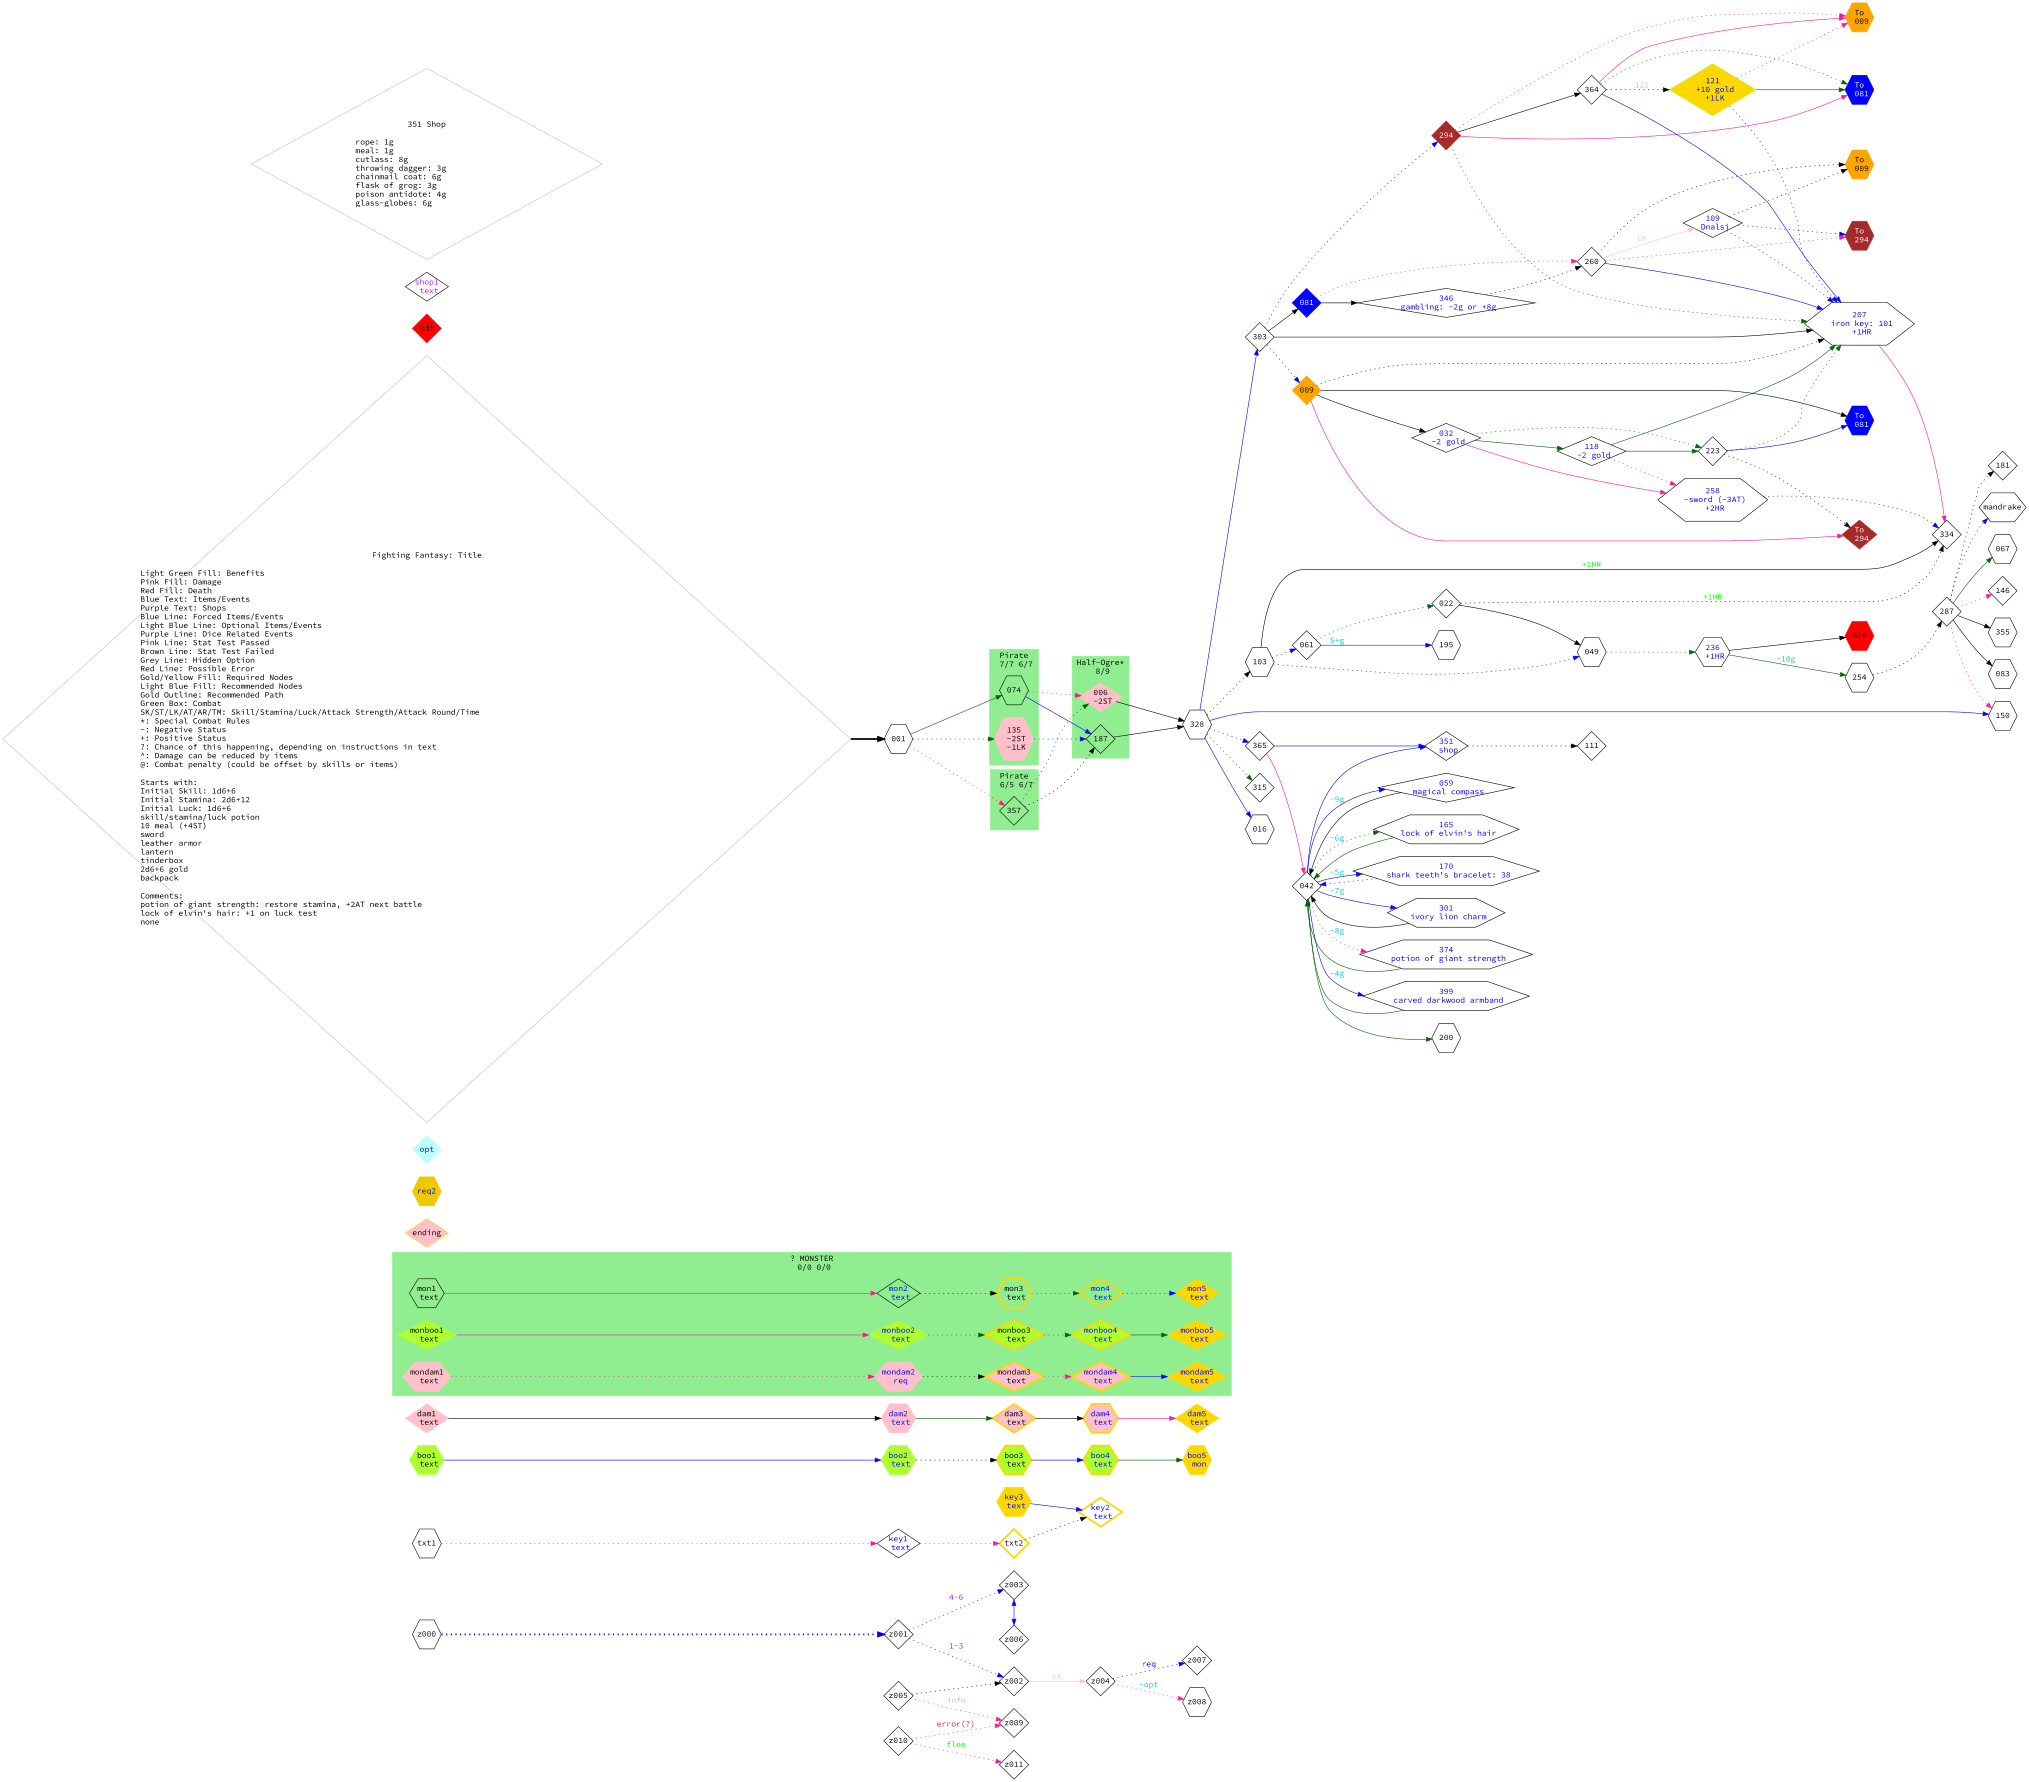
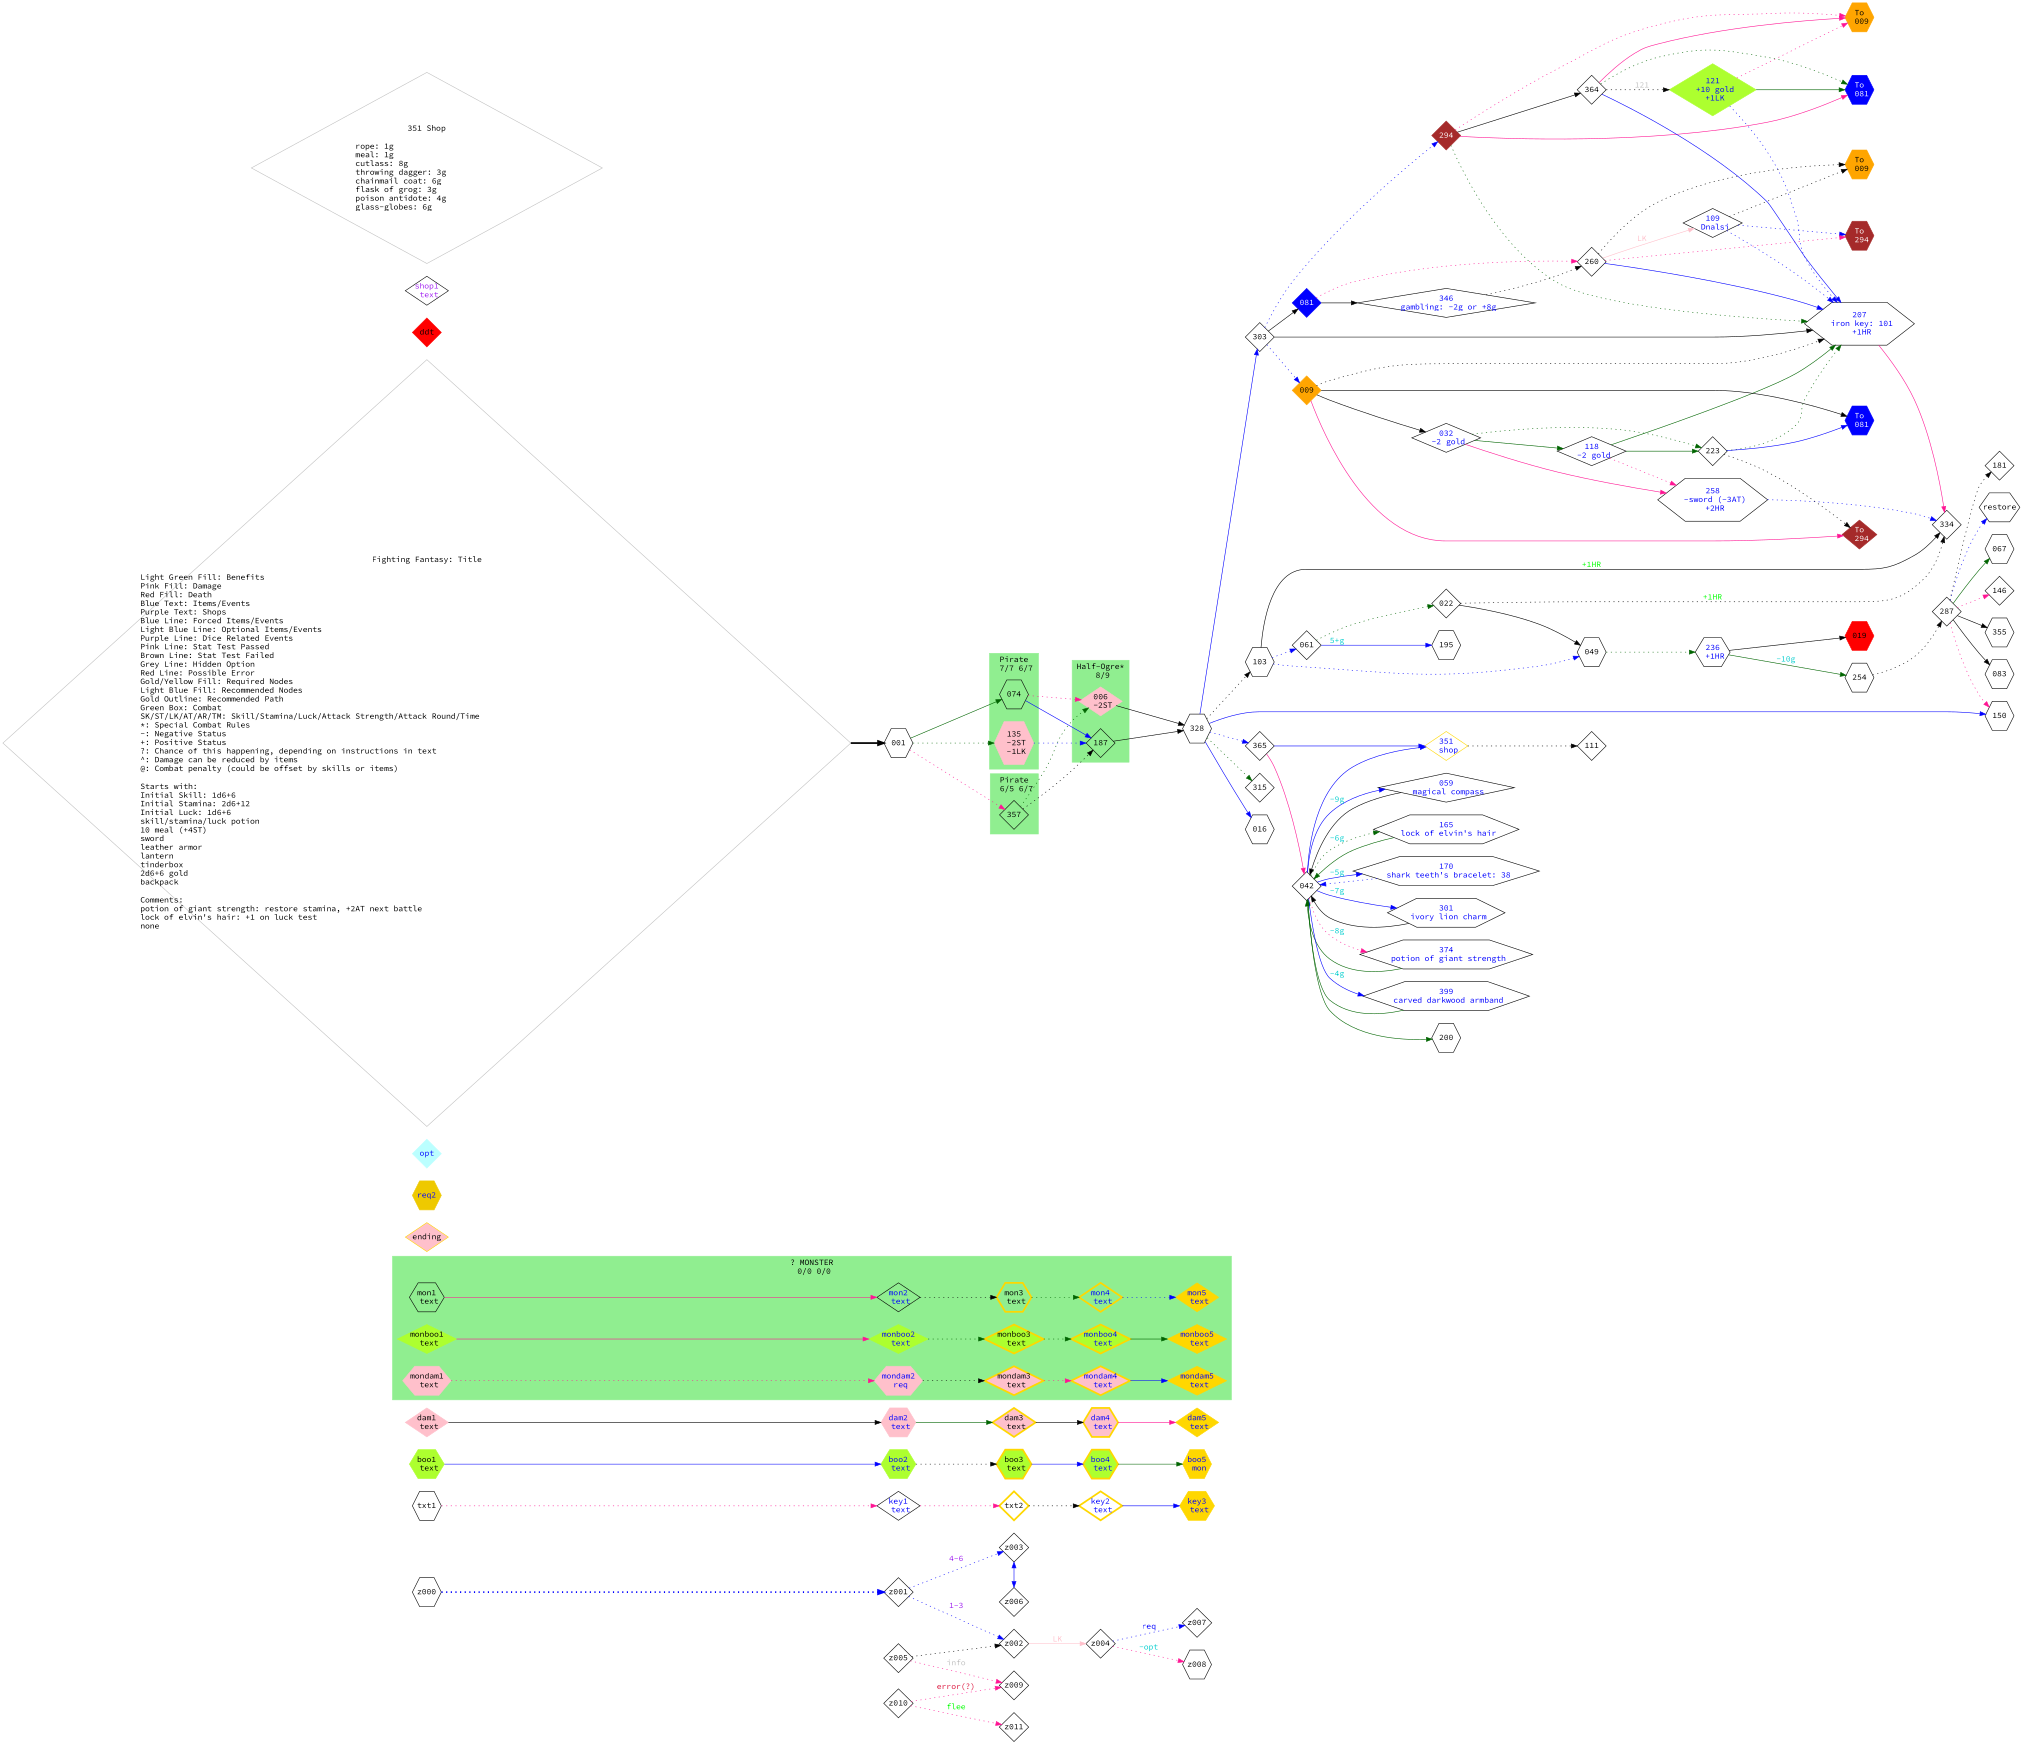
(1713, 90) -> (1713, 90)
(2003, 507) -> (2000, 507)
(1446, 746) -> (1446, 746)
(1053, 1507) -> (1148, 1506)
